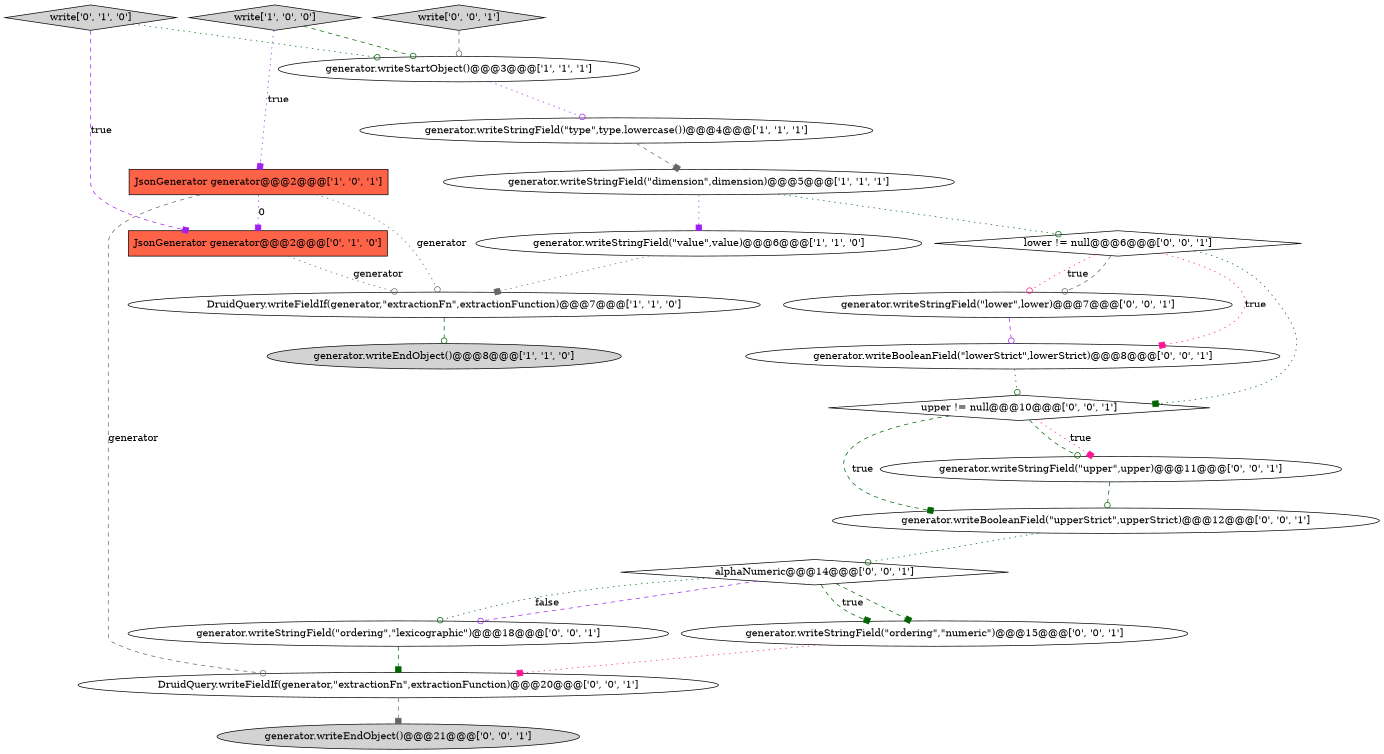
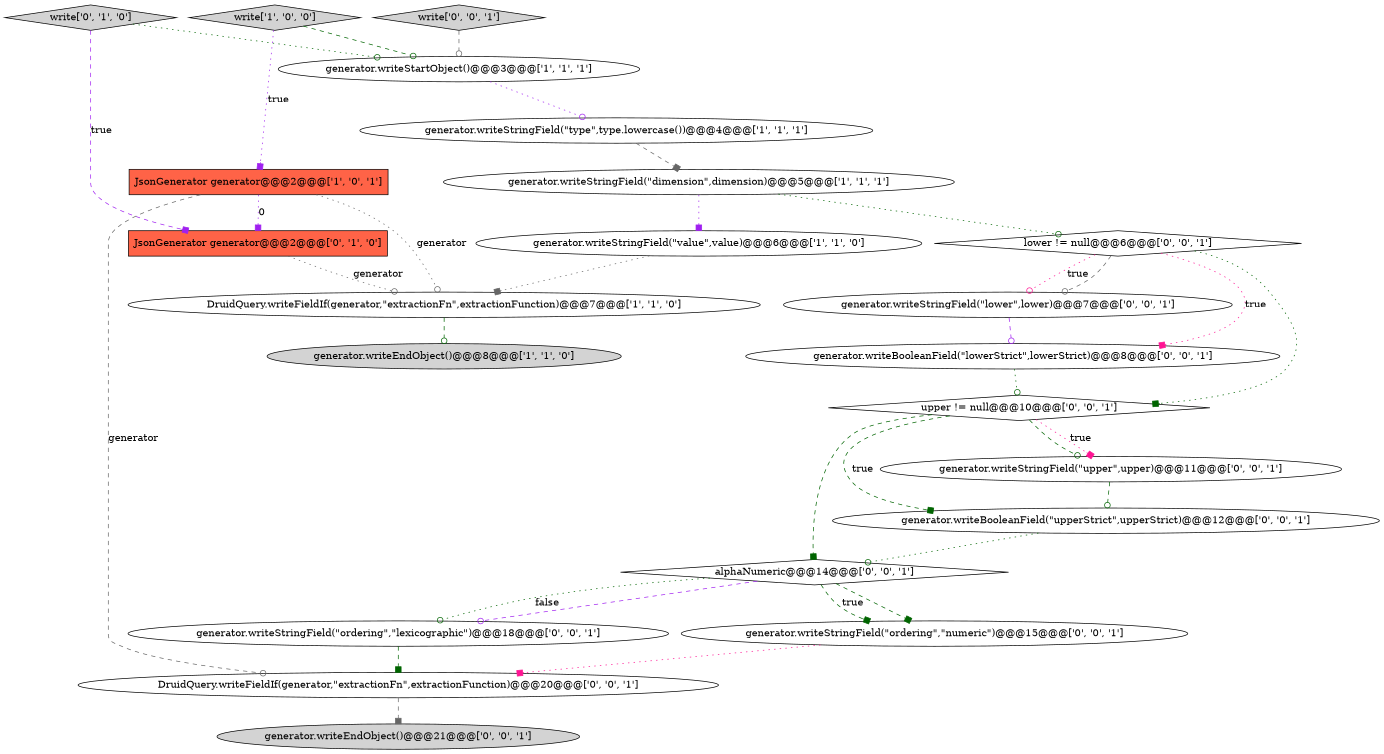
none -> (837, 451)
